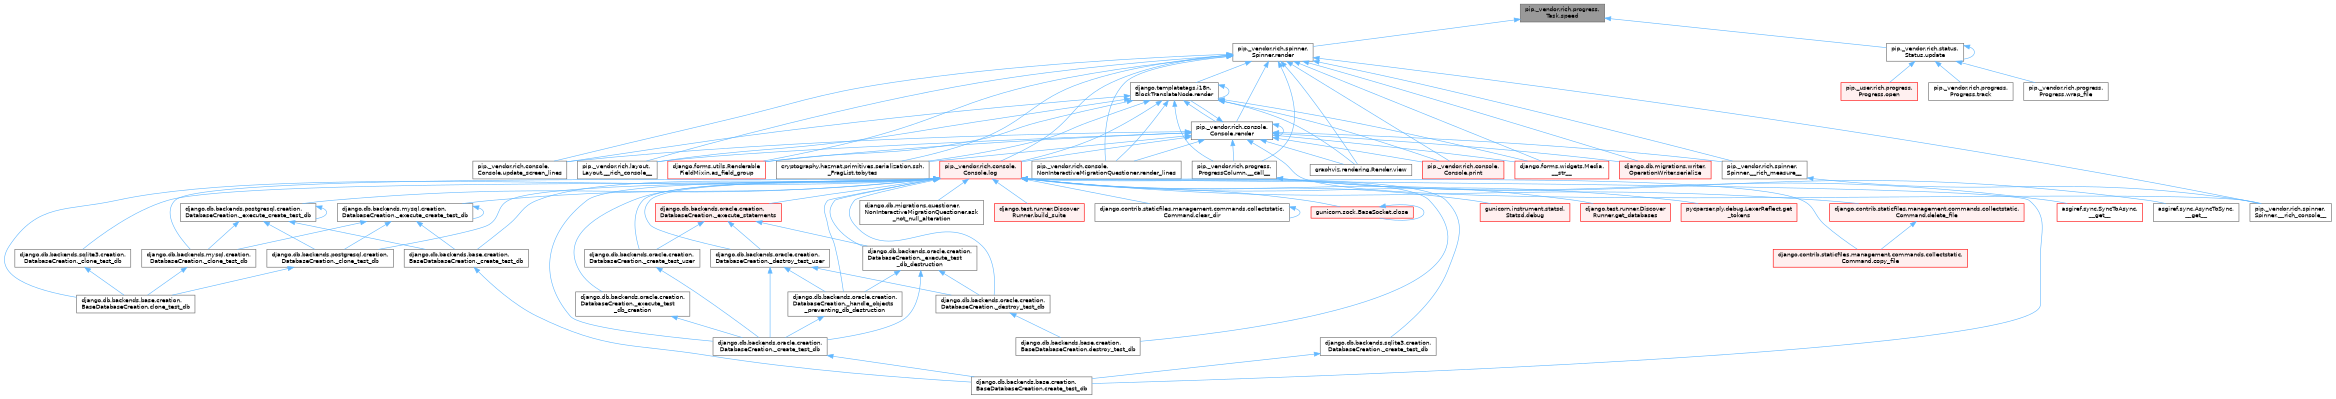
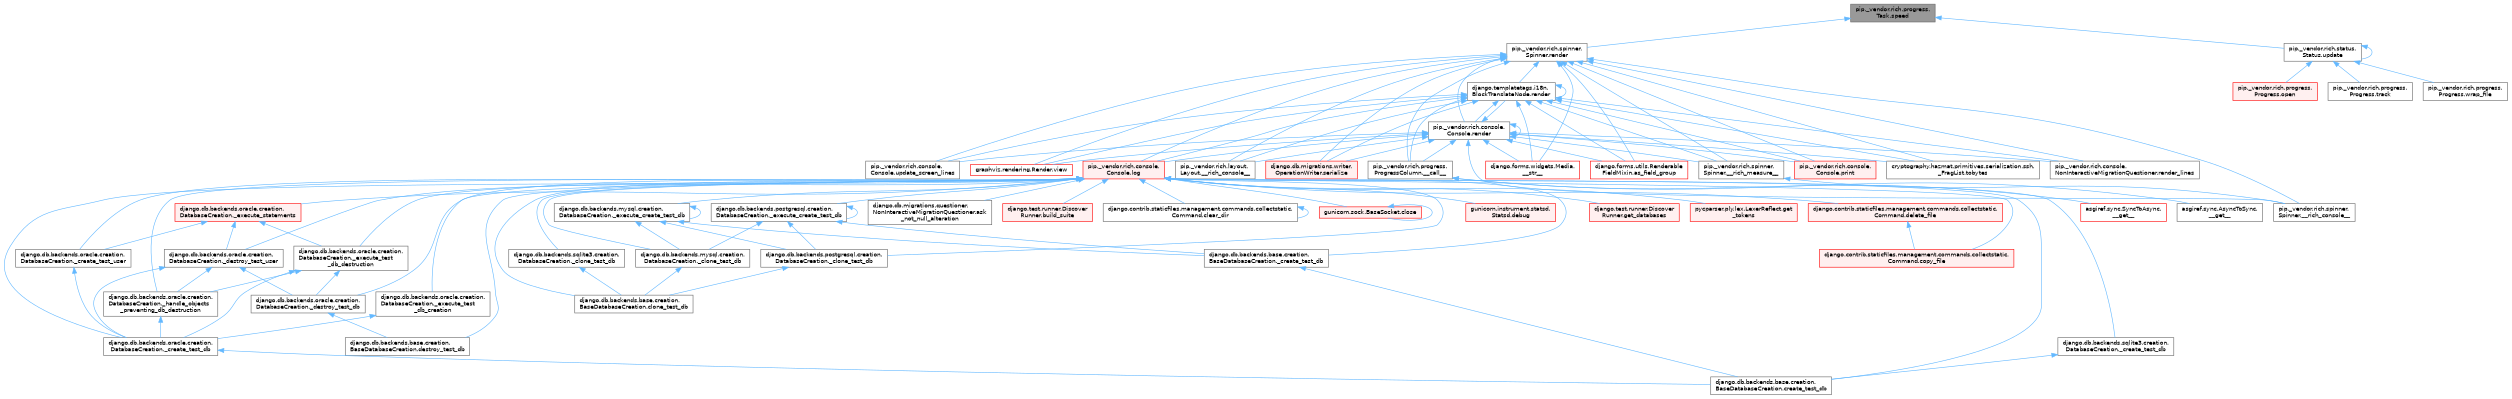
(1879, 92) -> (2275, 92)
none -> (1398, 127)
none -> (1629, 132)
(1361, 170) -> (1021, 170)
(1739, 213) -> (1744, 213)
